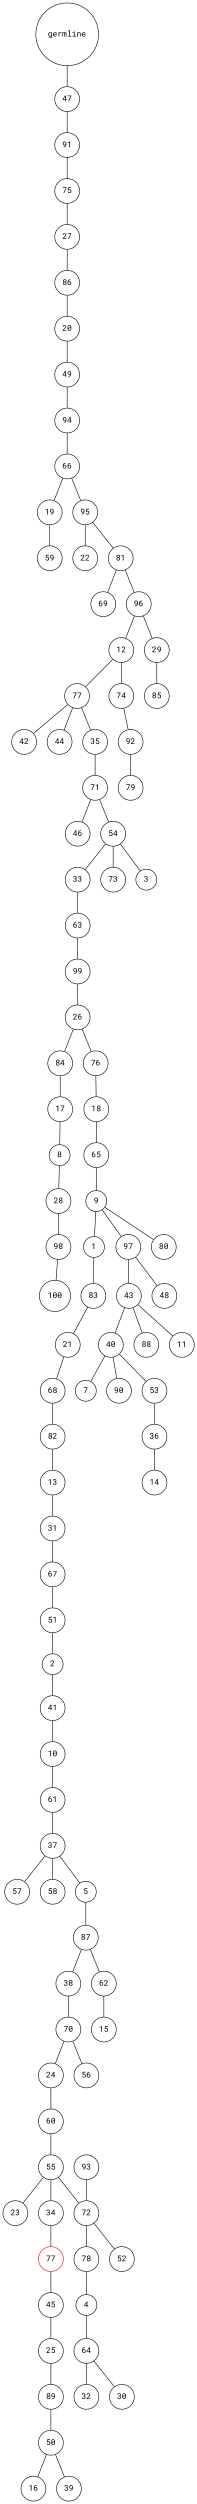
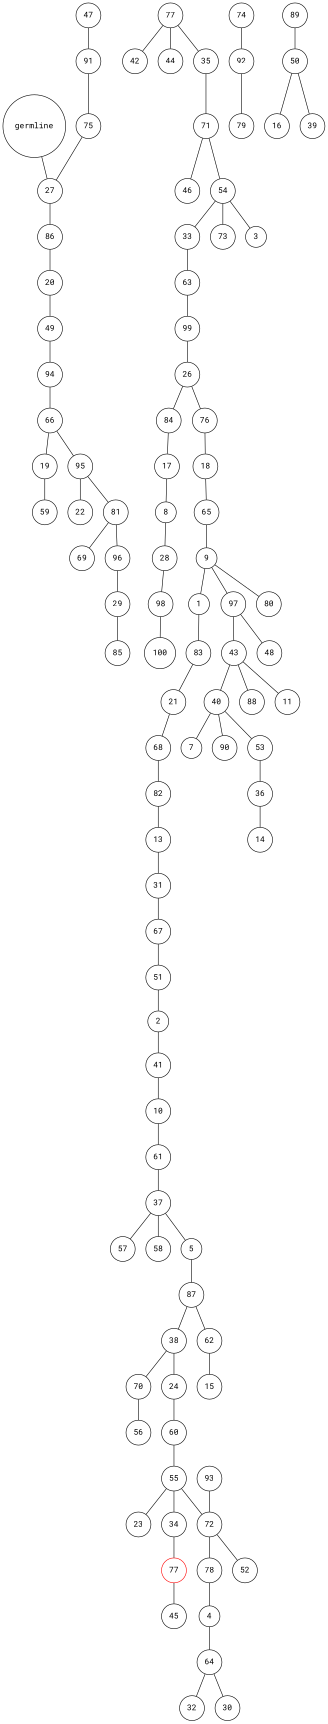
(67, 76) -> (44, 168)
(121, 650) -> none
(60, 2053) -> (174, 1364)
(51, 2351) -> none
